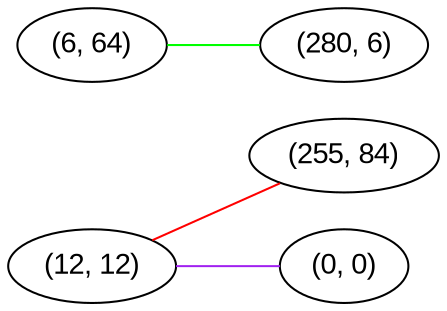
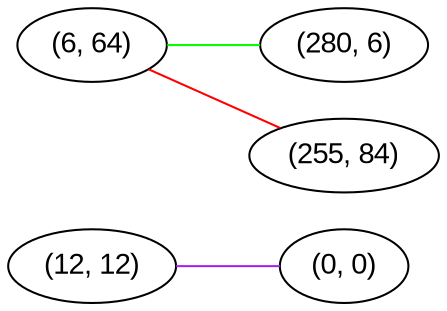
(216, 212) -> (214, 99)
